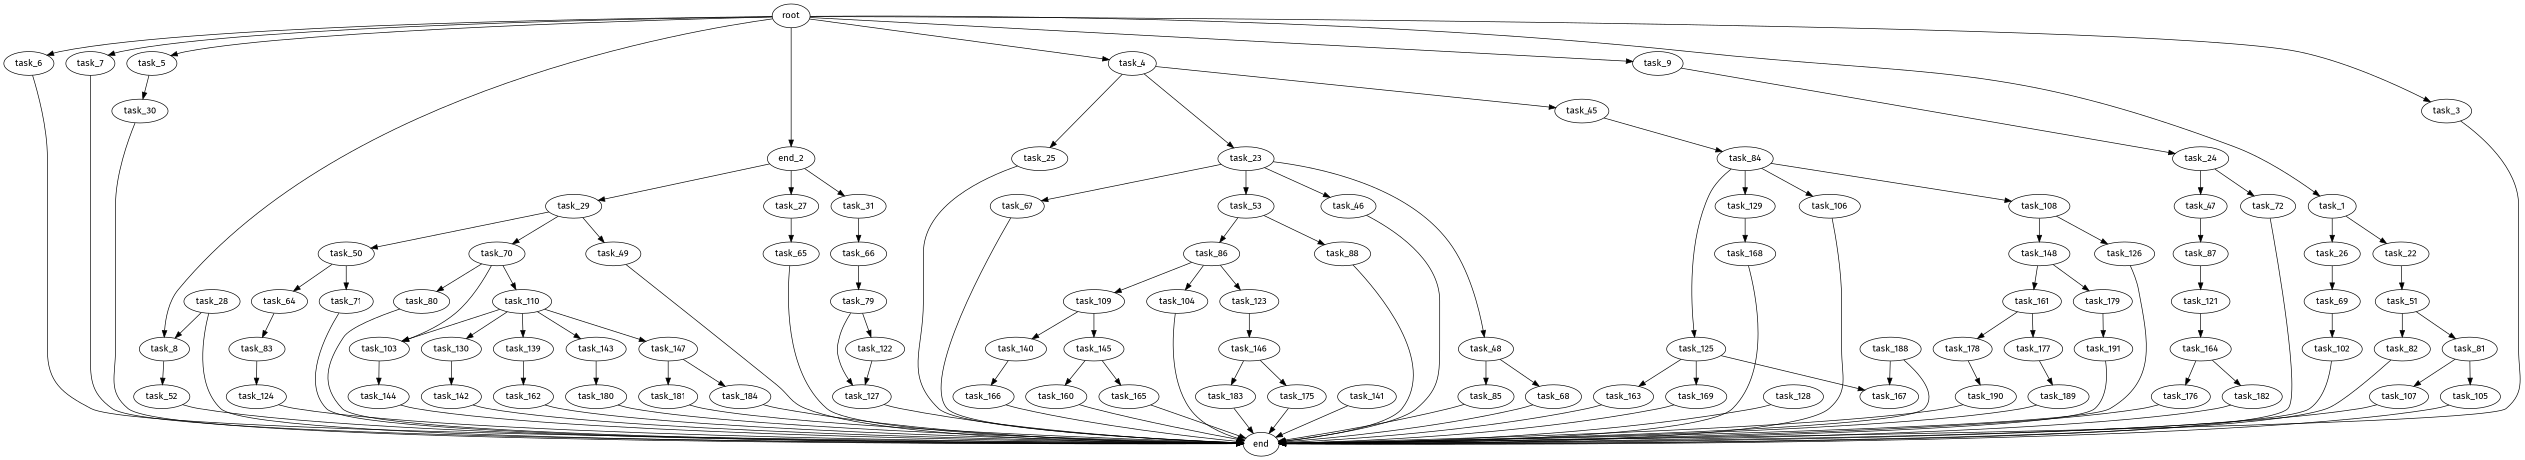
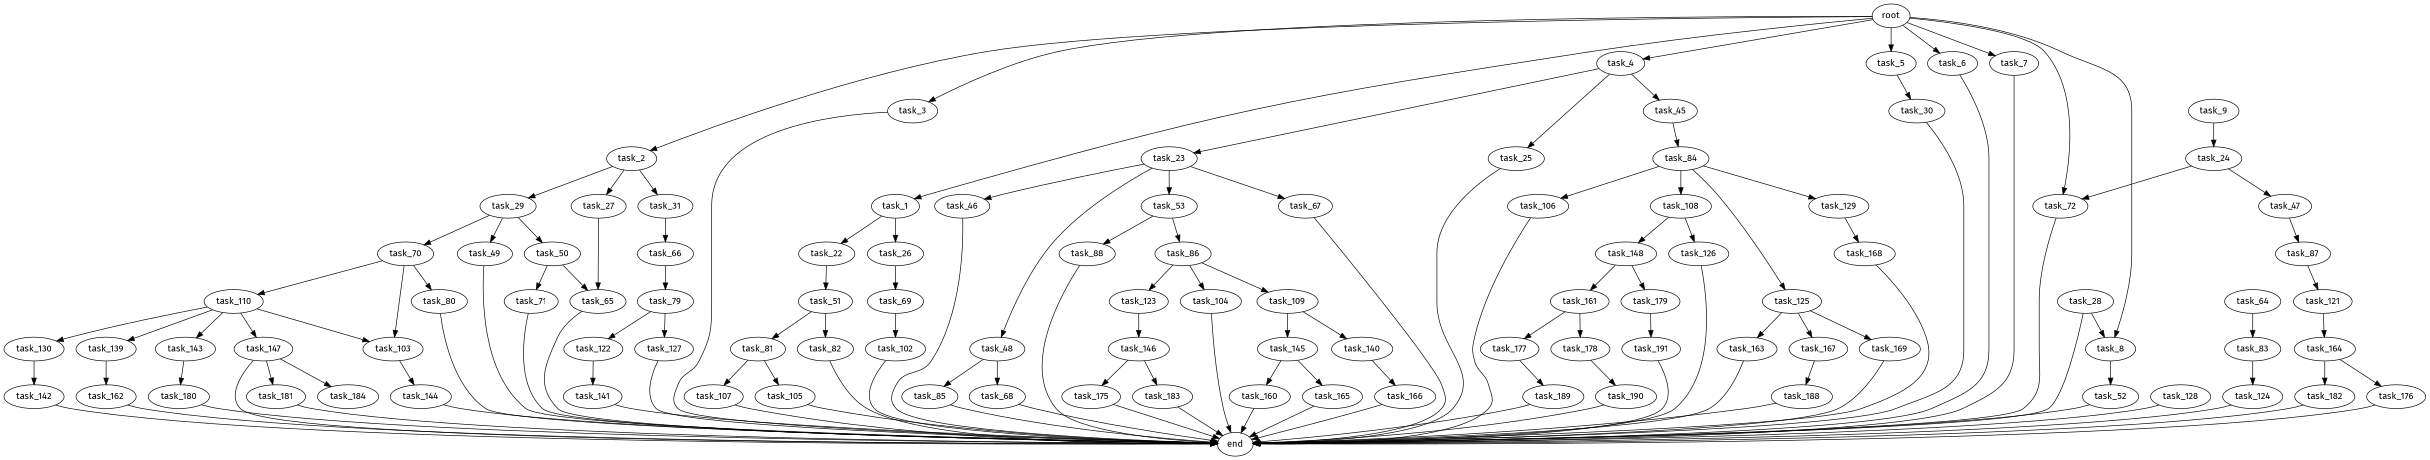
(1218, 39) -> (2045, 52)
(791, 159) -> (632, 159)
(316, 276) -> (573, 275)
(869, 370) -> (593, 370)
(1890, 370) -> (1811, 370)
(999, 434) -> (697, 440)
